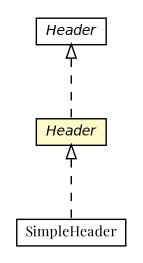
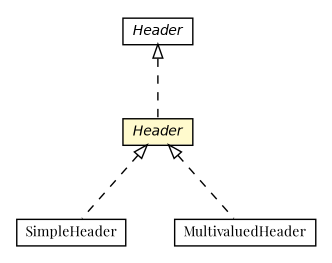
none -> (245, 232)
